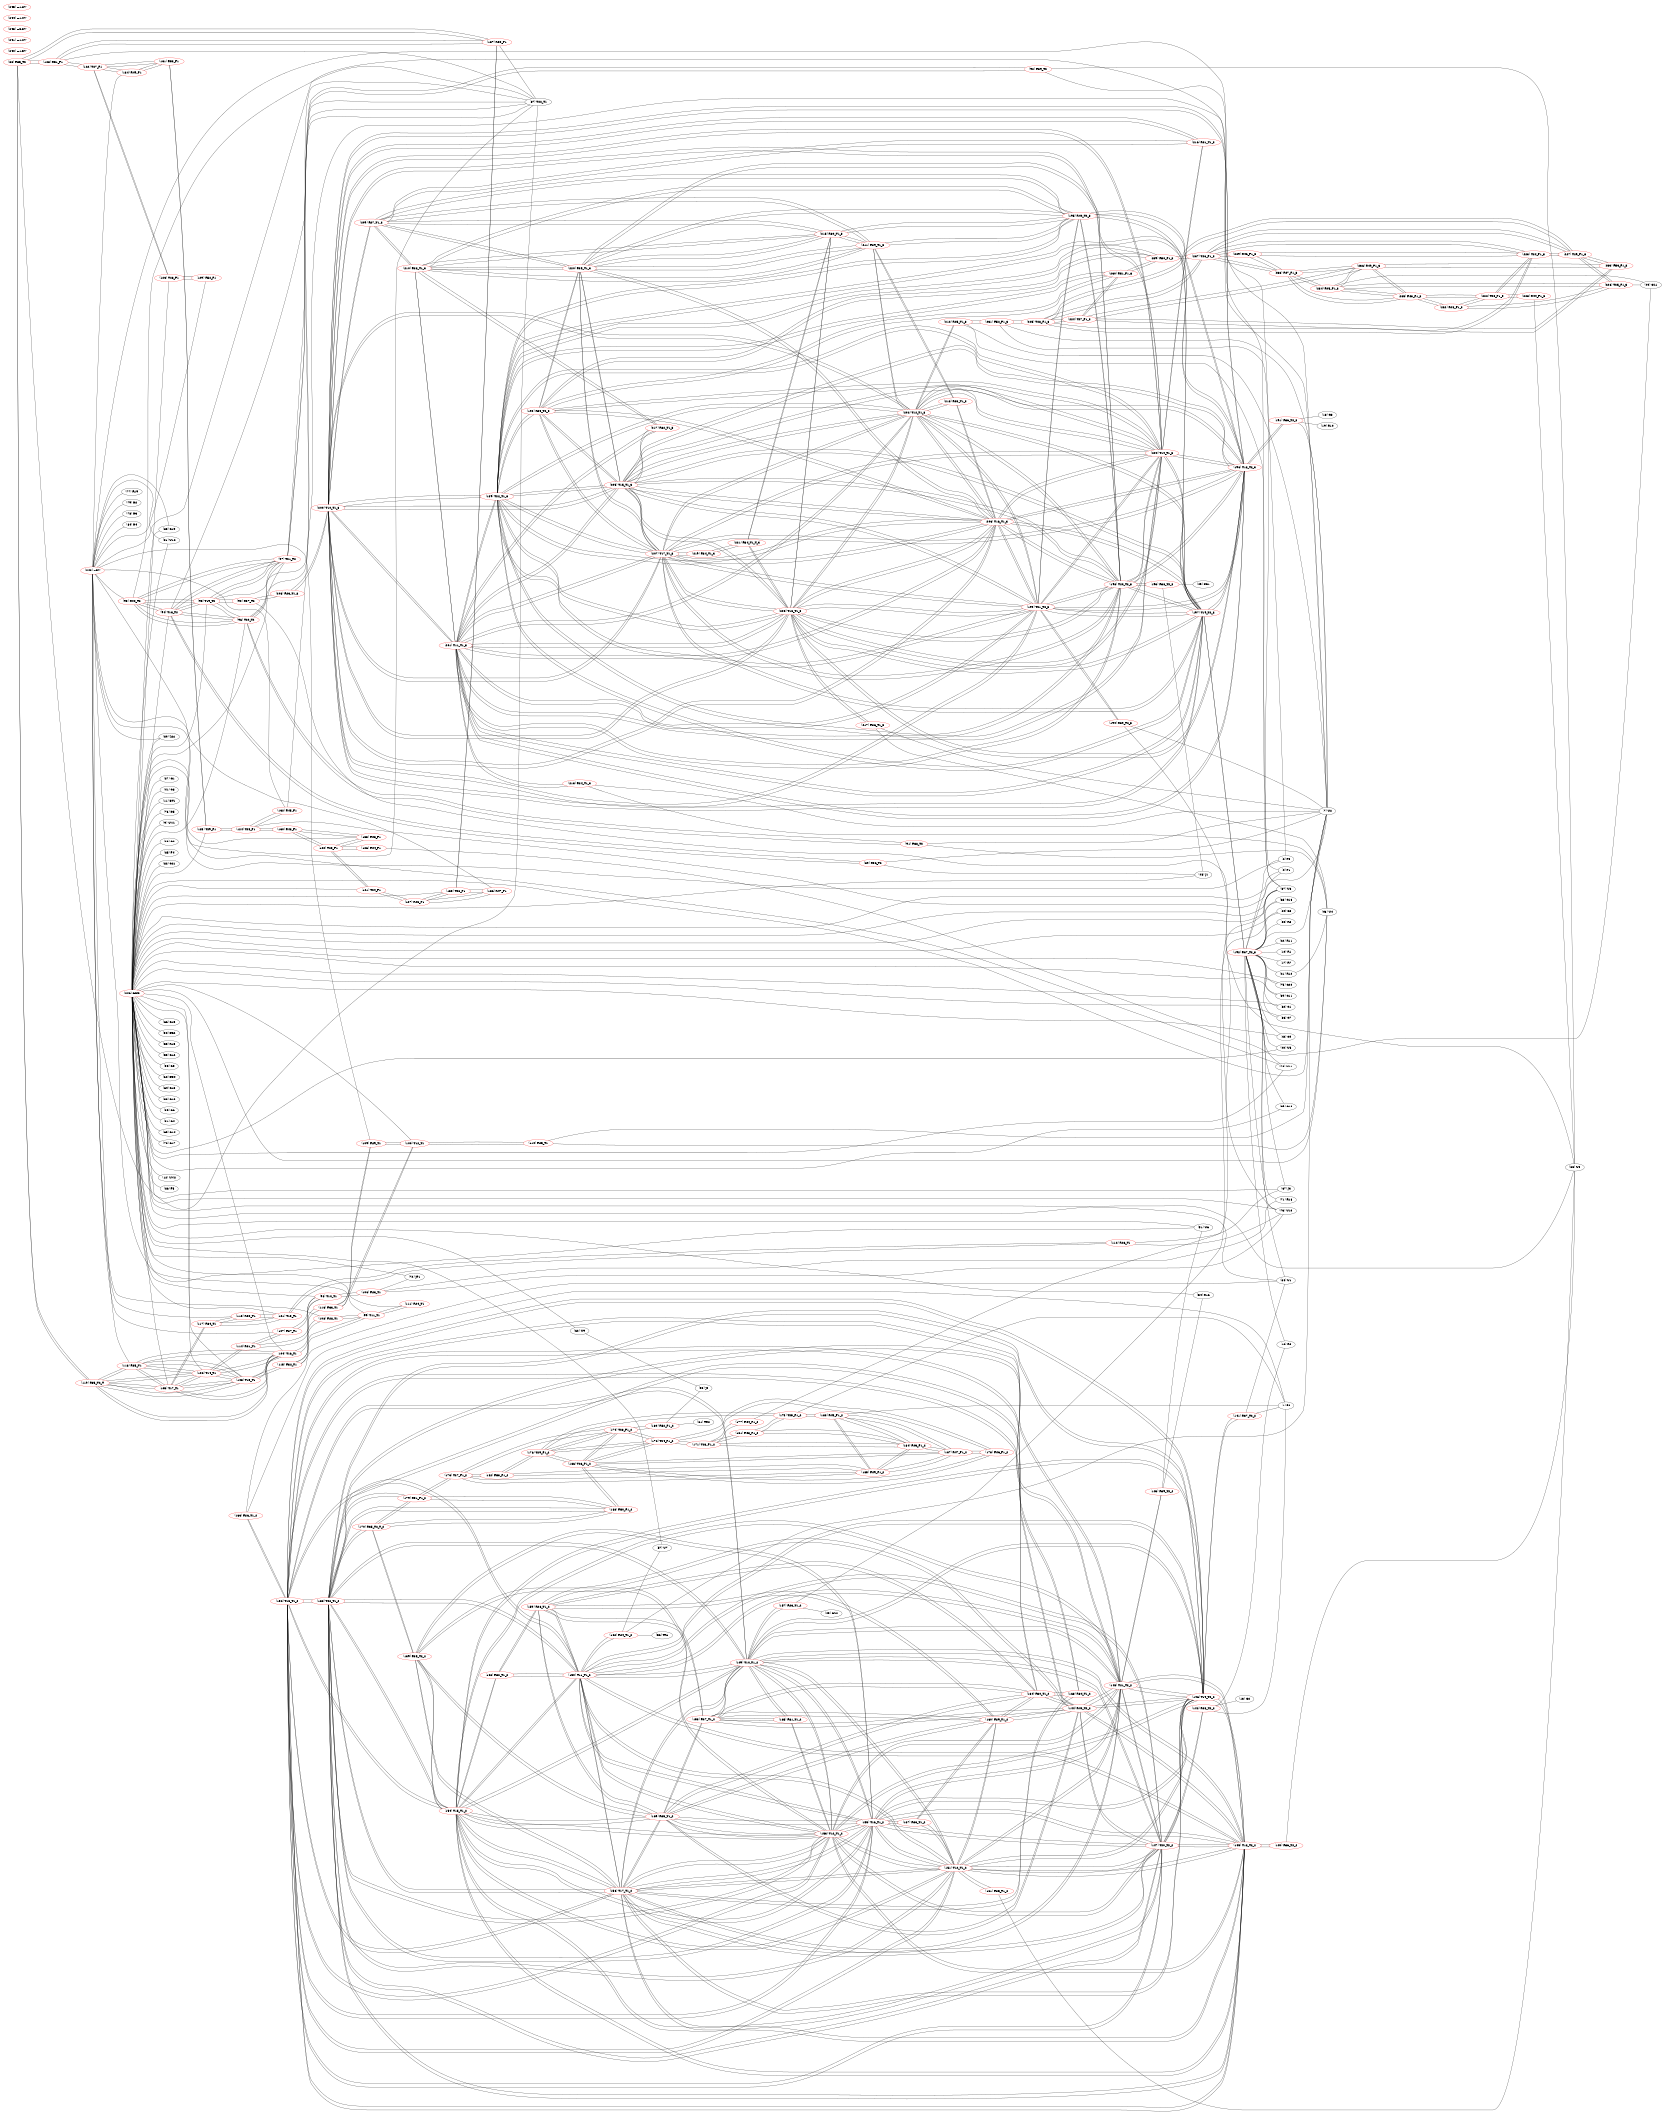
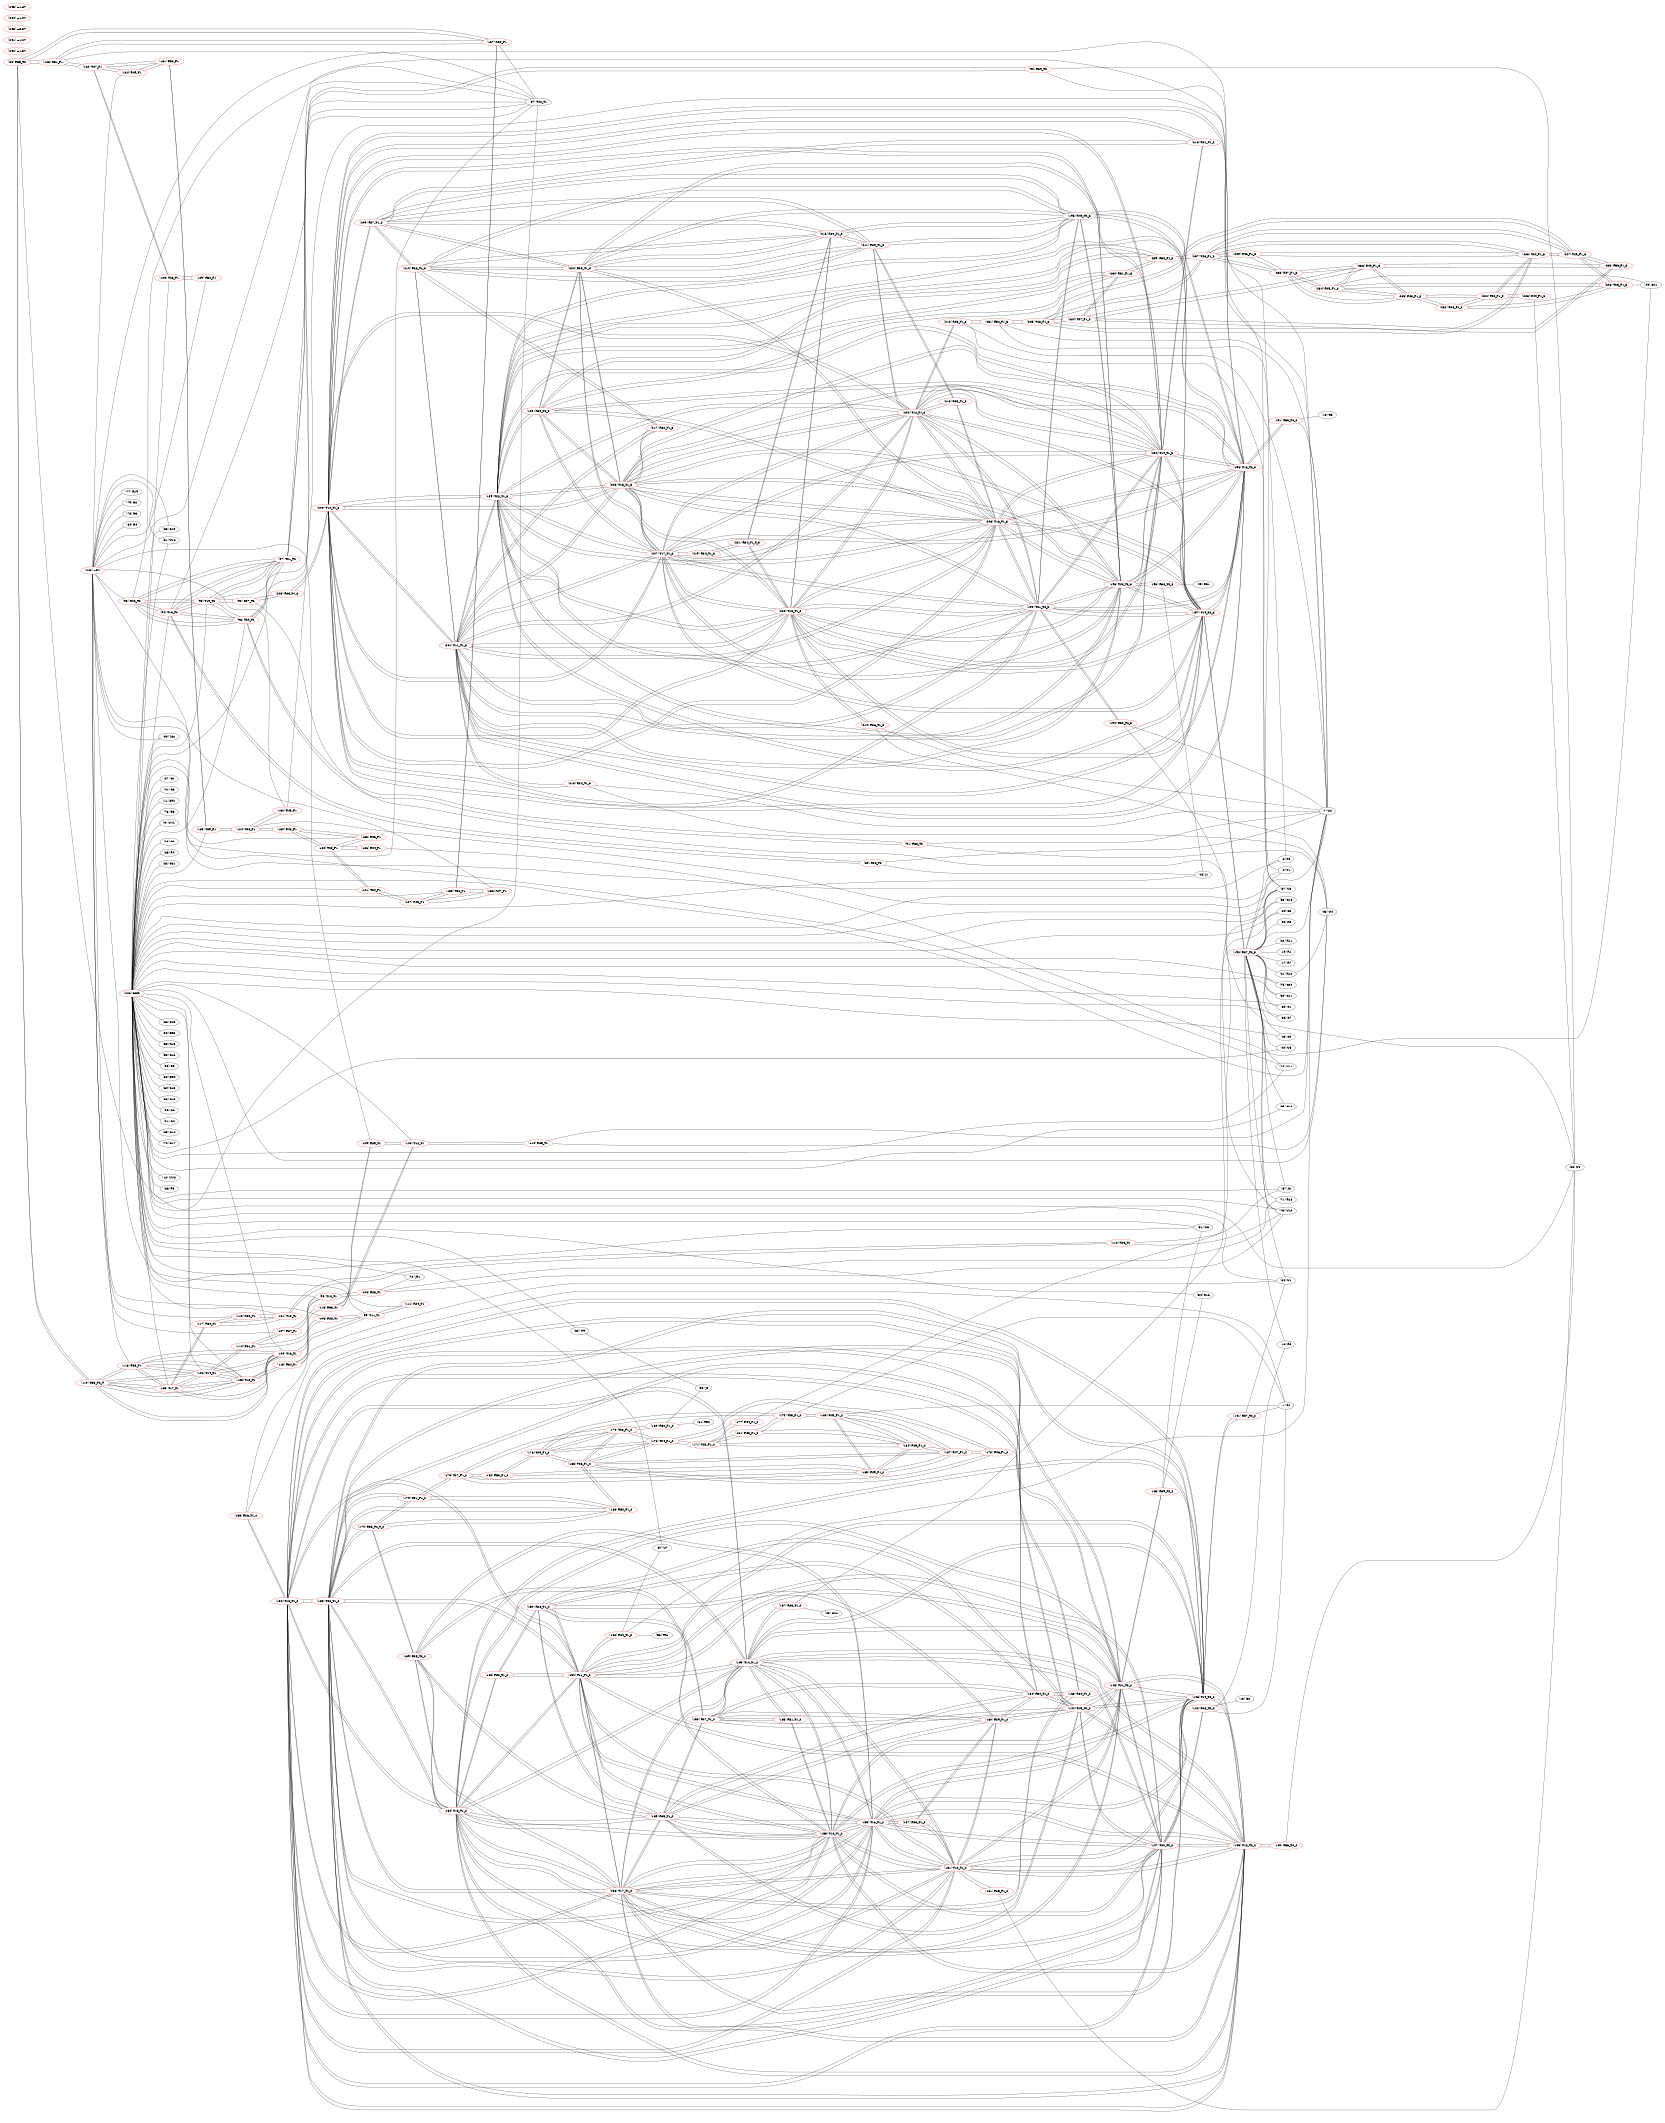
(1327, 426) -> none
(873, 725) -> (873, 725)
